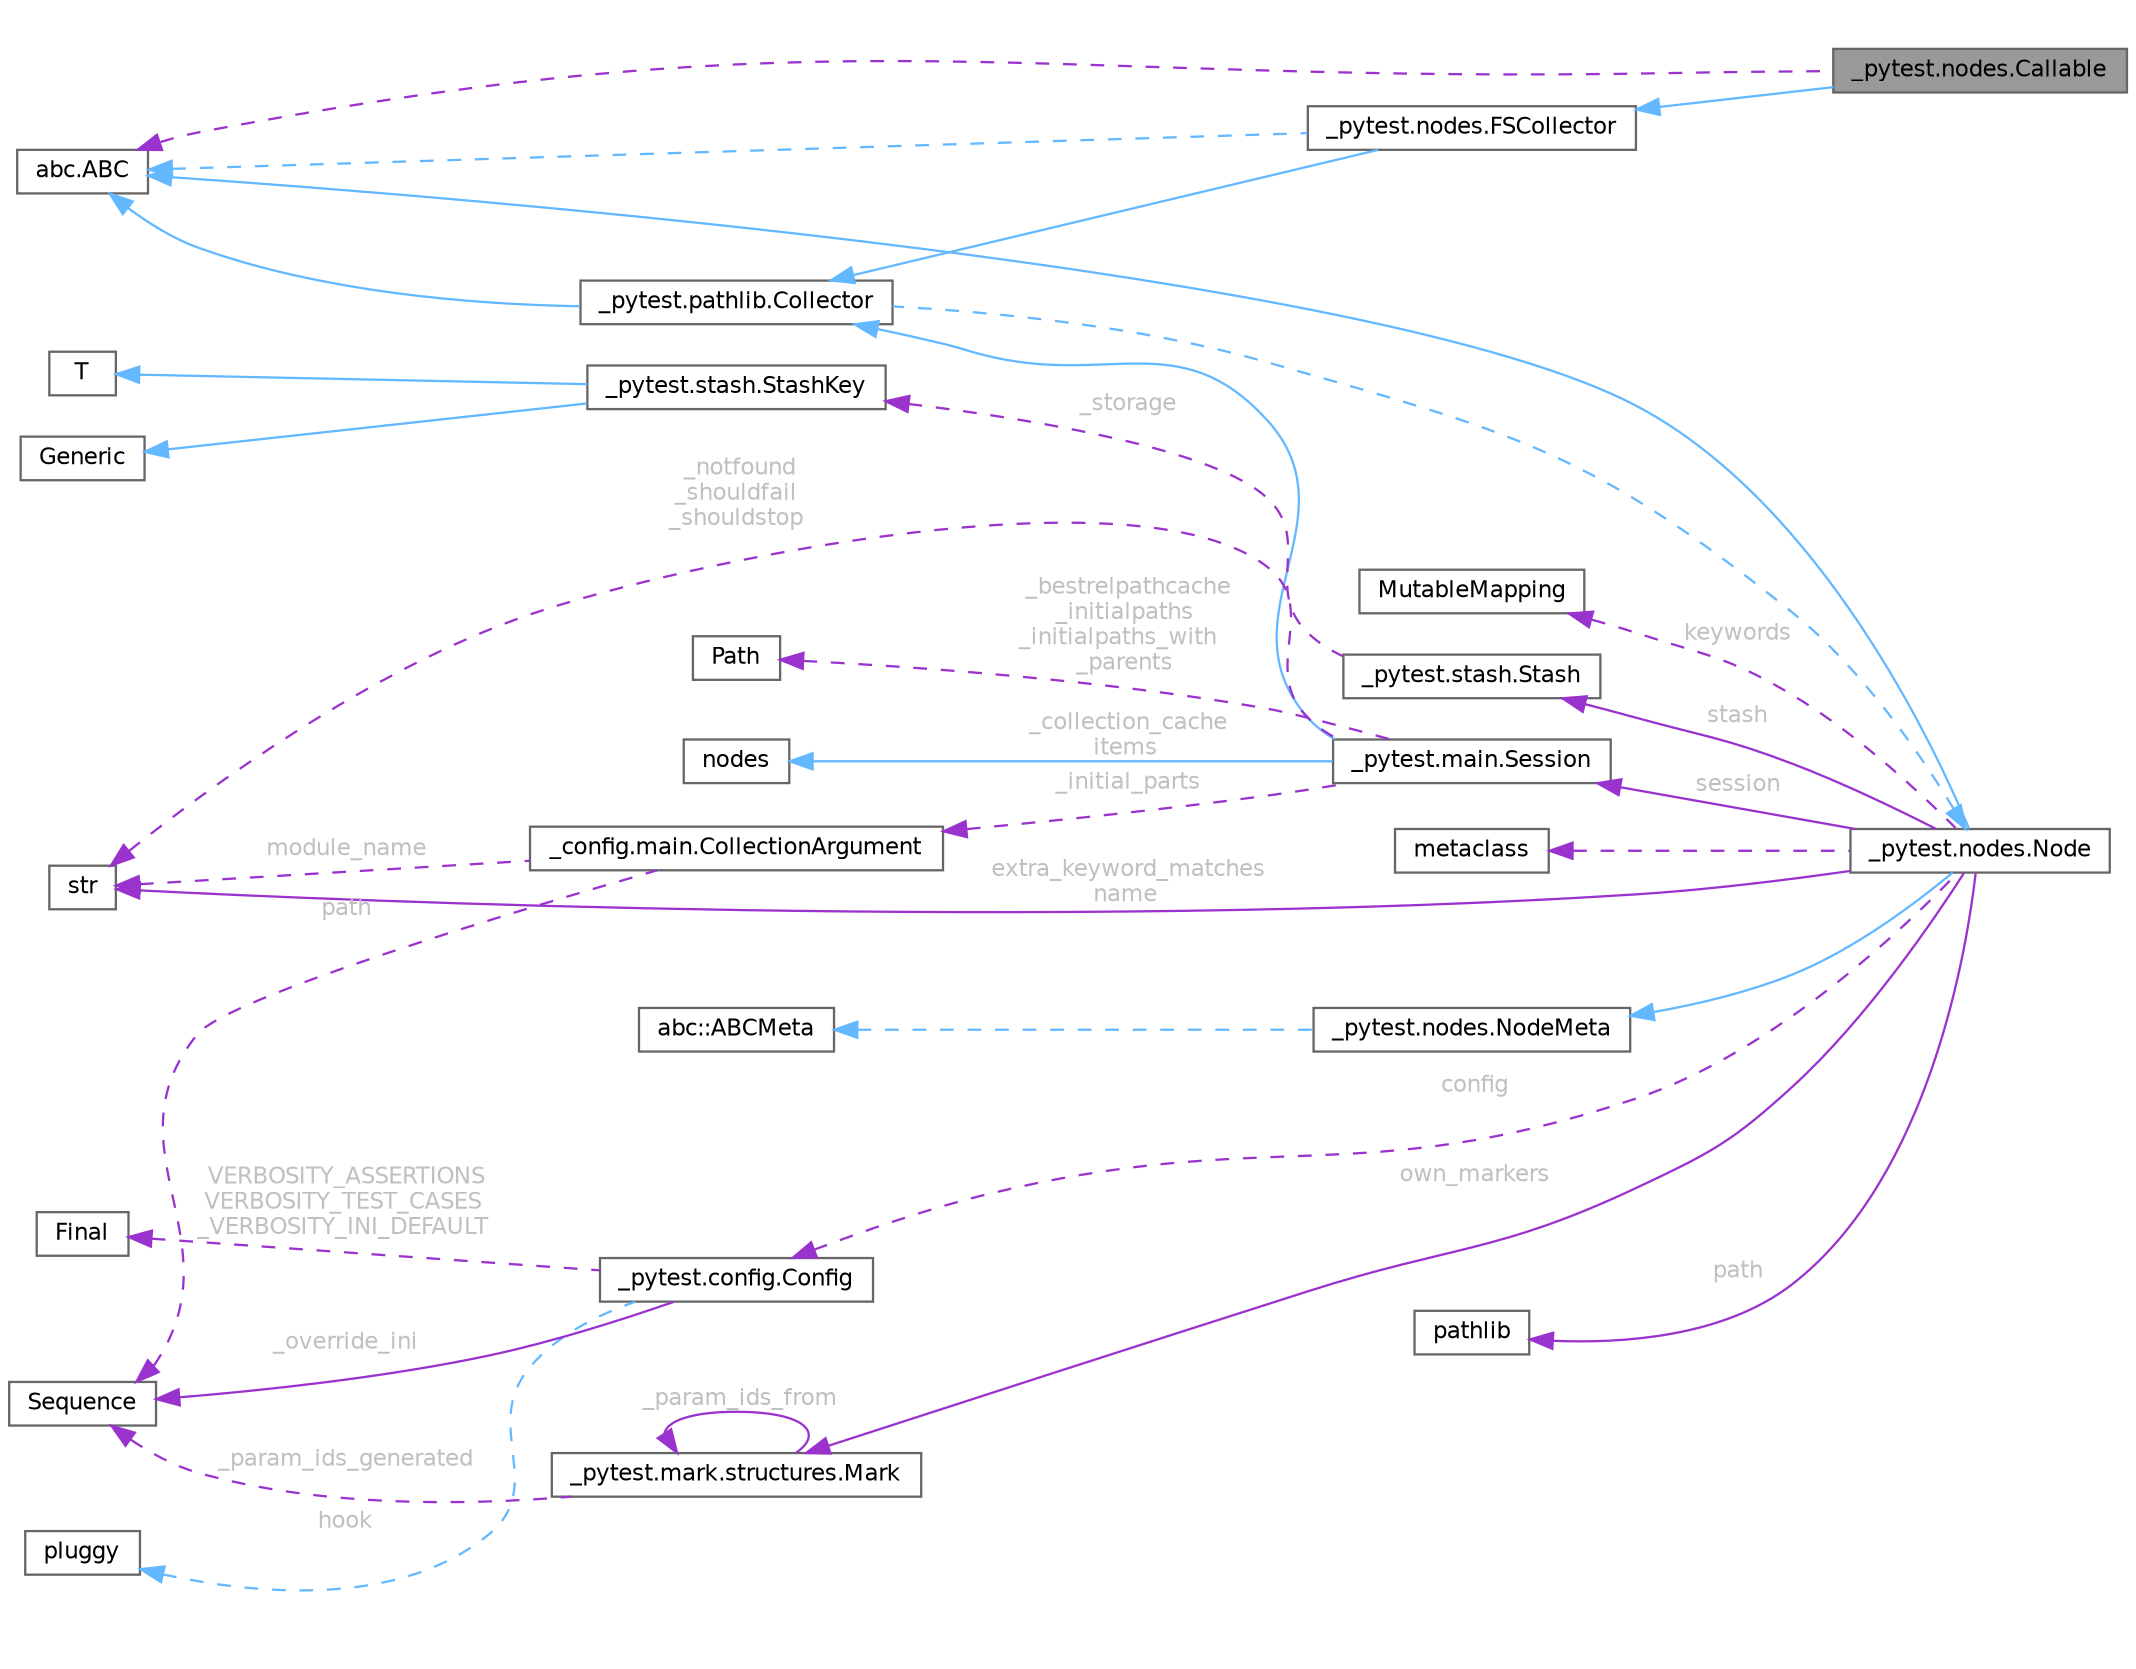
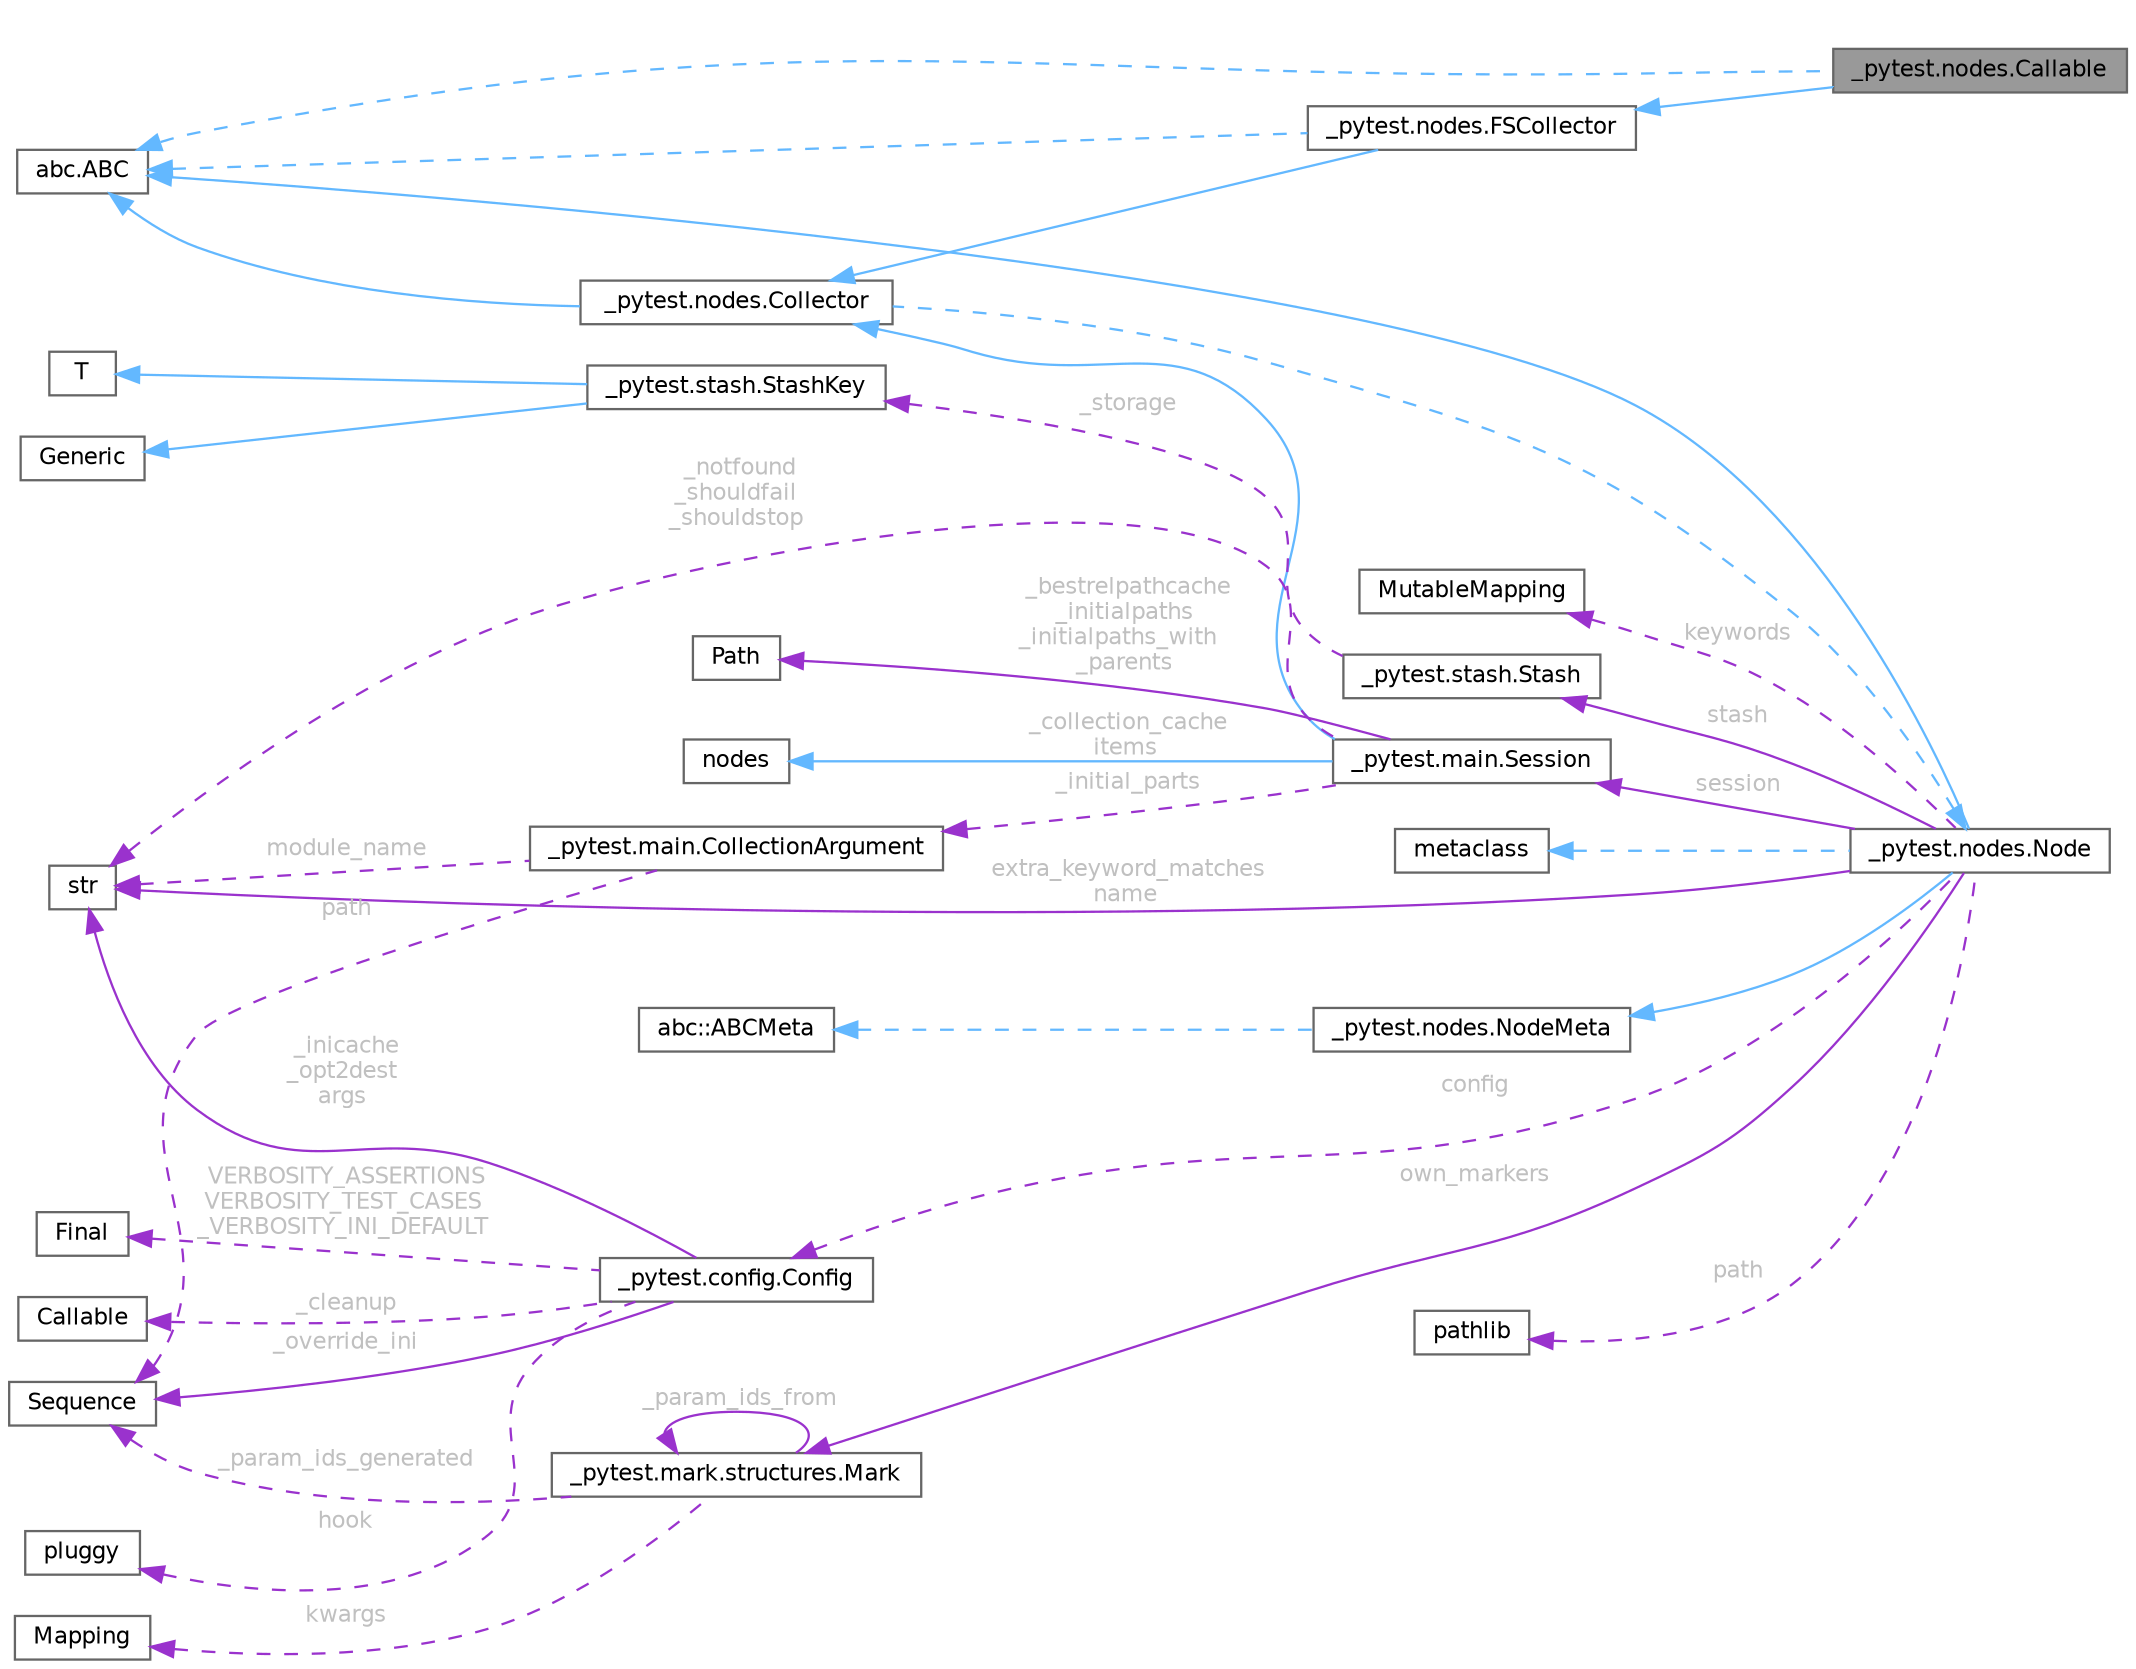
(994, 63) -> (994, 63)
(737, 302) -> (737, 302)
(1099, 685) -> (1099, 685)
(737, 848) -> (737, 848)
(1712, 851) -> (1712, 851)
none -> (349, 1150)
(1863, 1207) -> (1863, 1207)
none -> (83, 1319)
(475, 1544) -> (475, 1544)
none -> (83, 1638)
